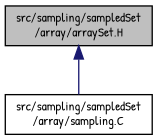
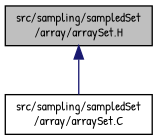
(79, 114) -> (79, 114)
